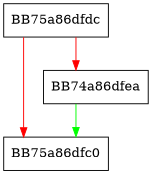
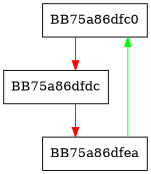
(24, 83) -> (76, 49)
(96, 87) -> (95, 154)
